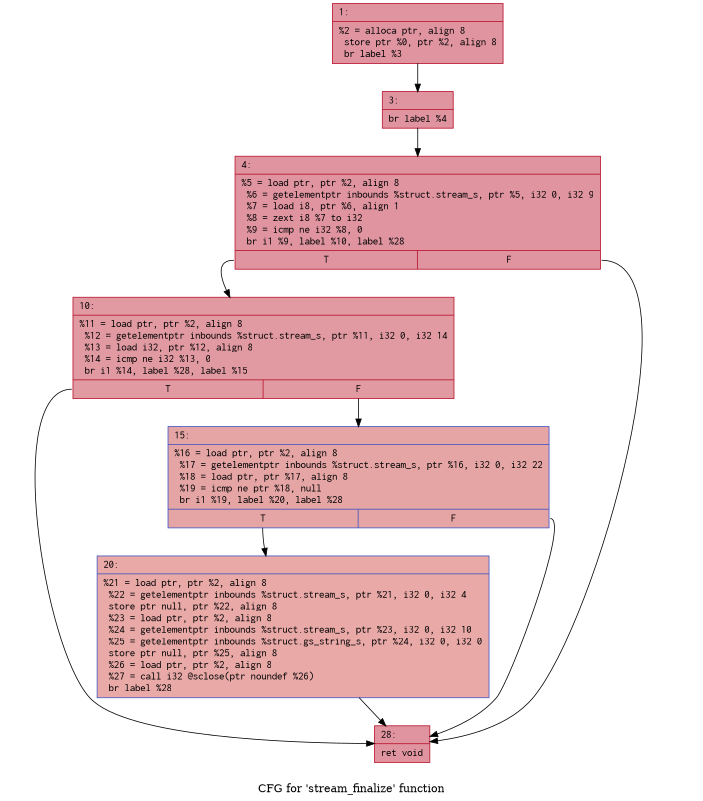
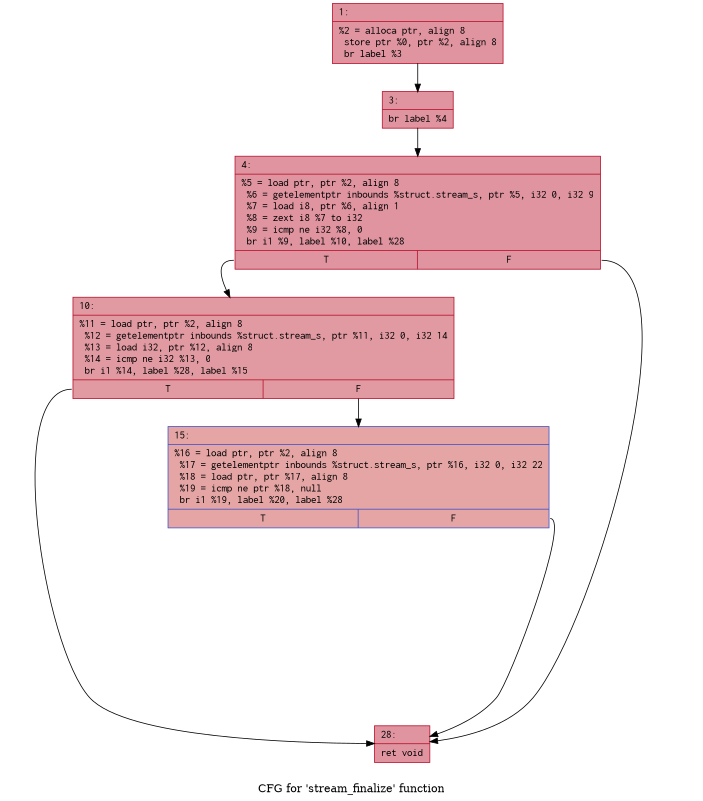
(293, 627) -> none
